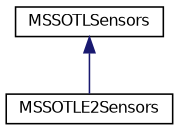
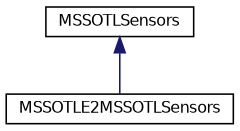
(89, 109) -> (120, 109)
